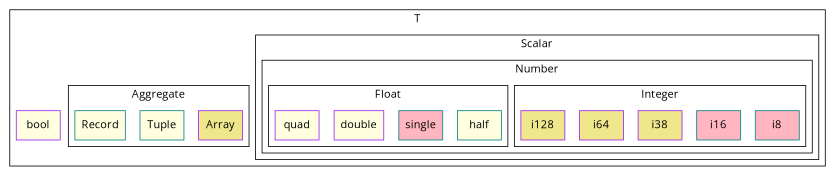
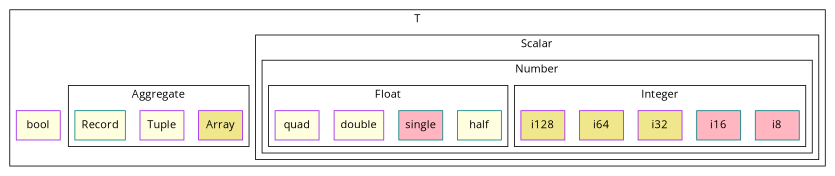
(162, 125) -> (162, 125)
(660, 125) -> (660, 125)
